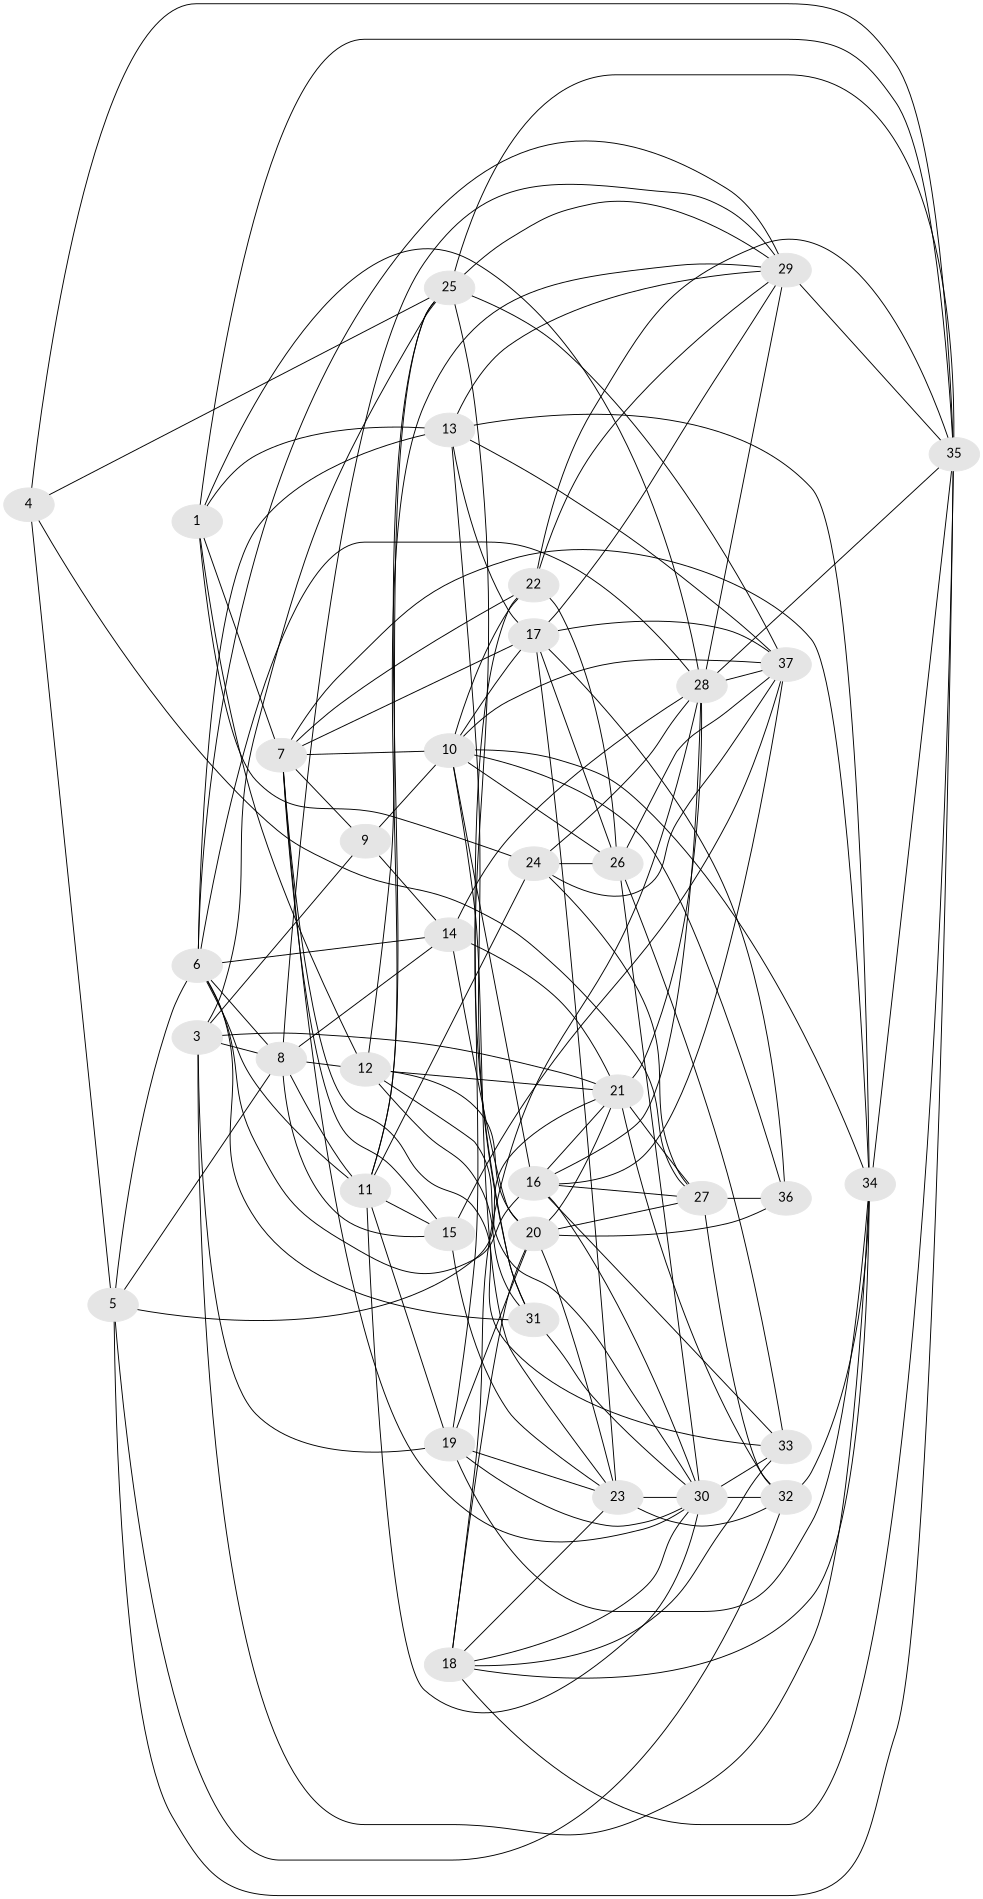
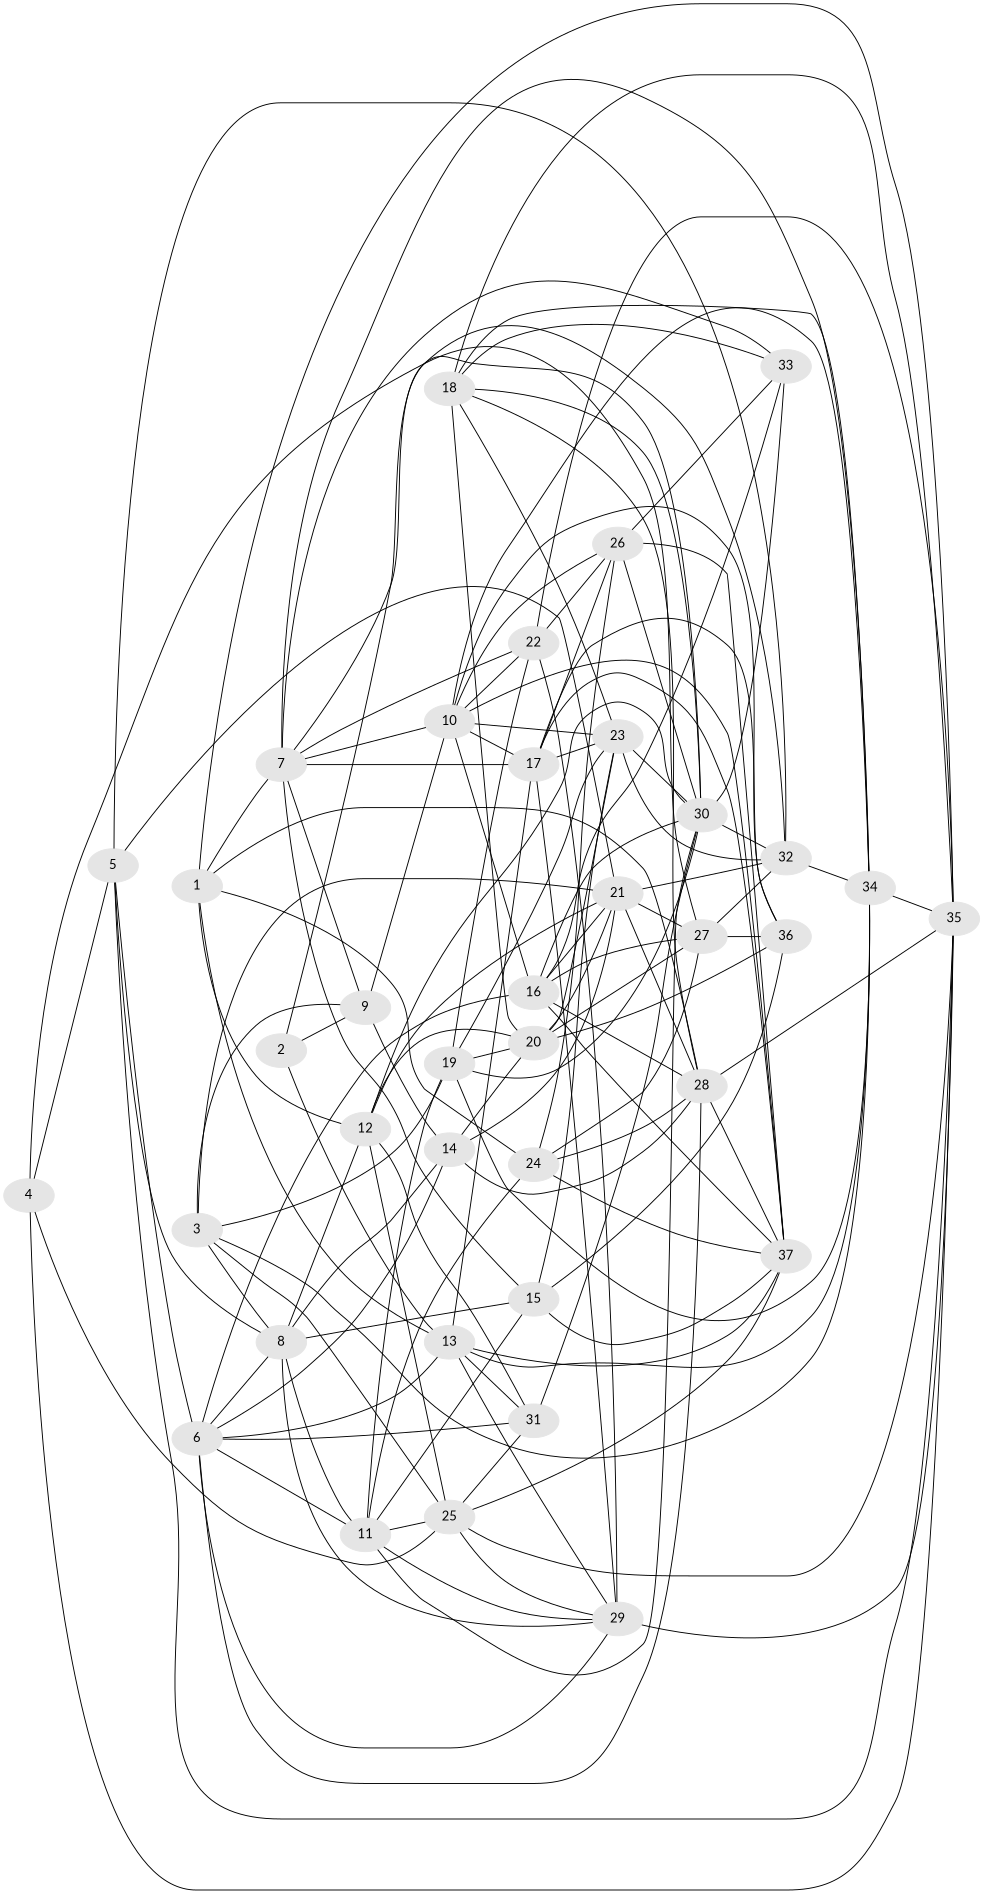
(744, 478) -> none
none -> (281, 1051)
none -> (710, 1136)
